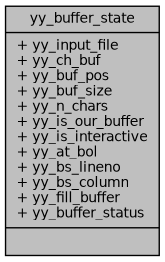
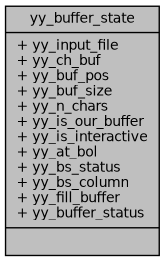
(69, 168) -> (69, 168)
